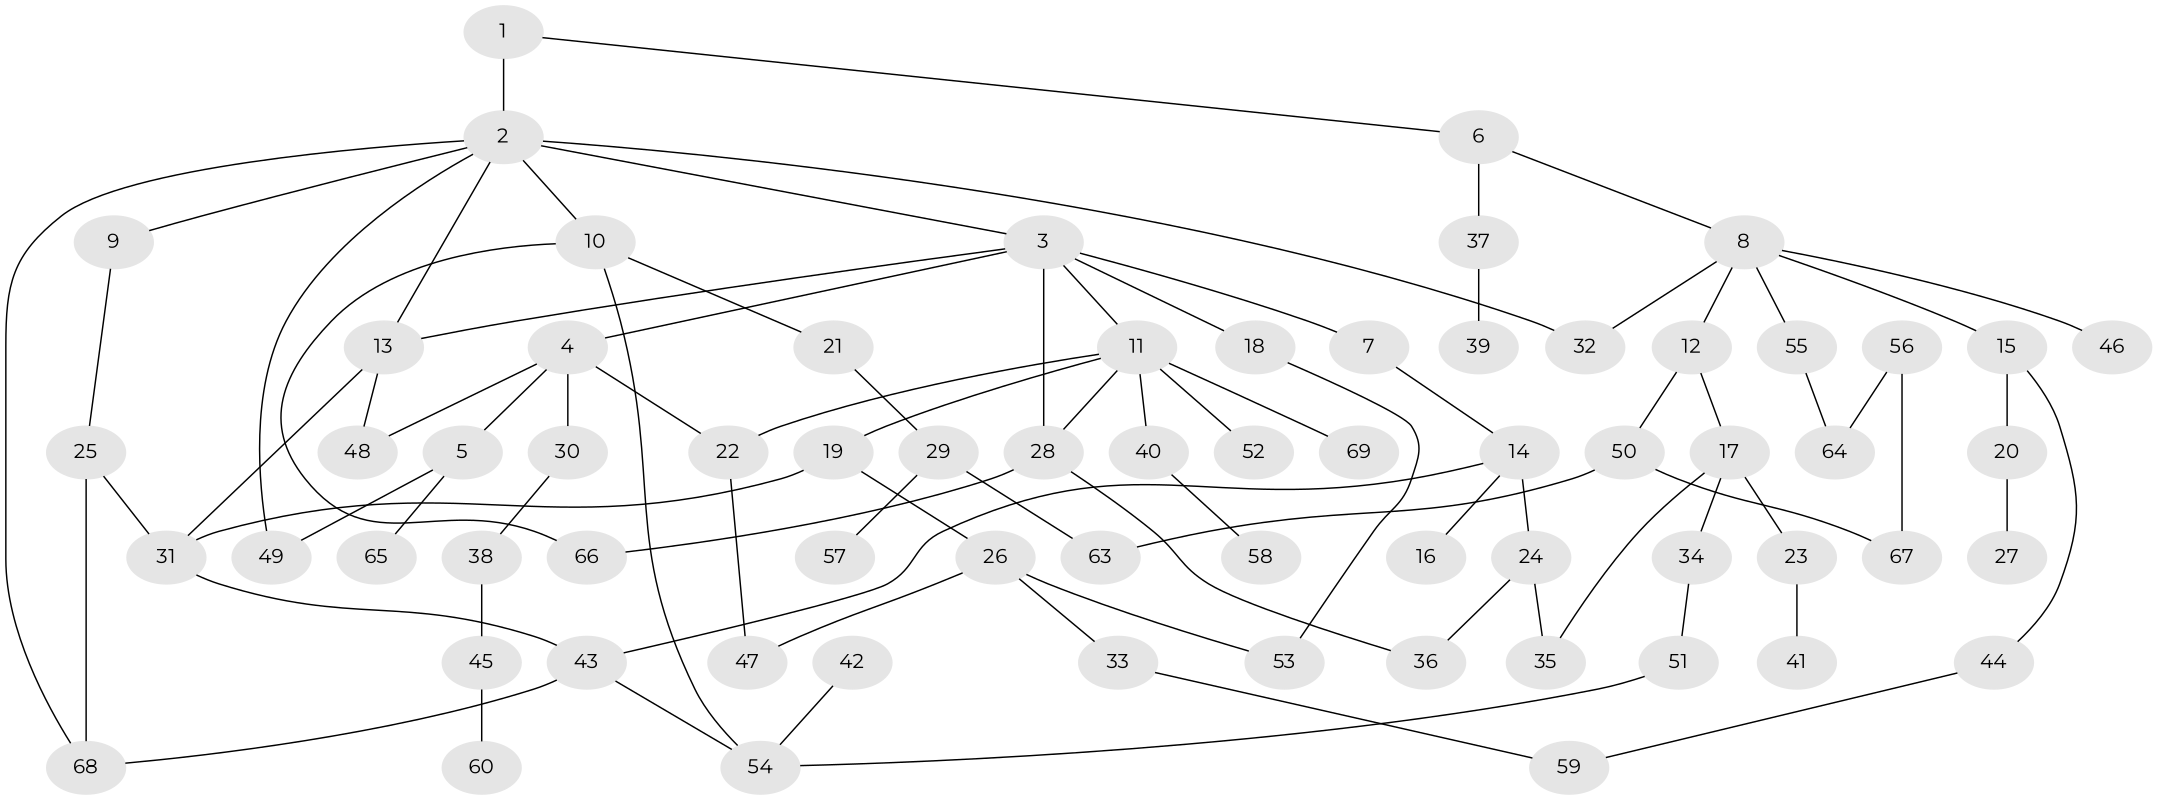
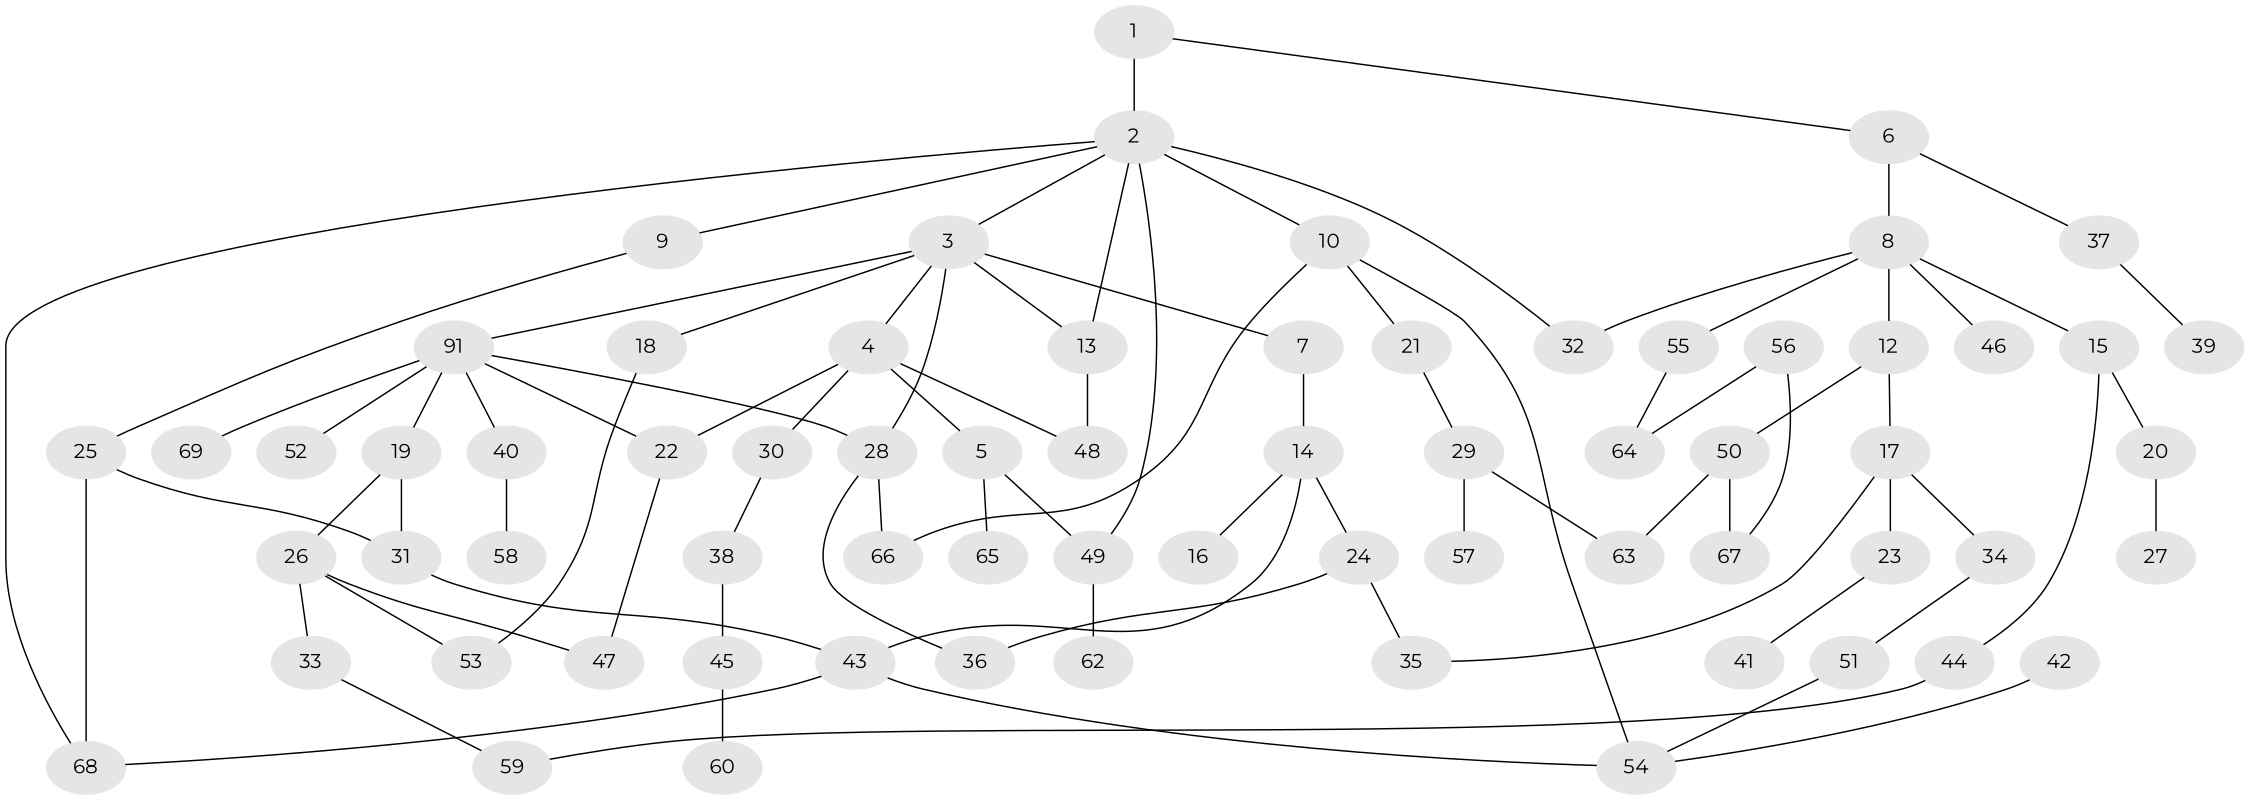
(1137, 347) -> (454, 347)
(275, 453) -> none
none -> (1093, 663)
